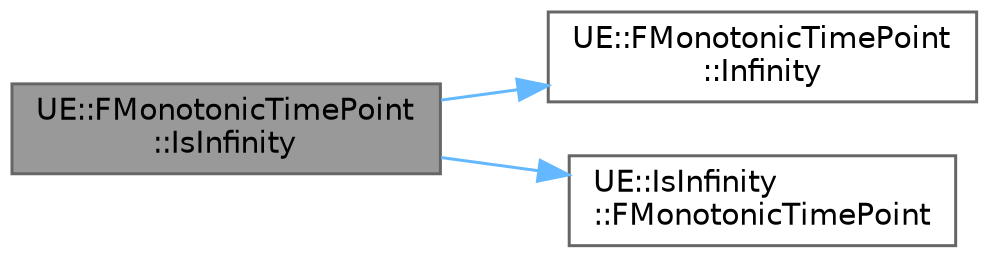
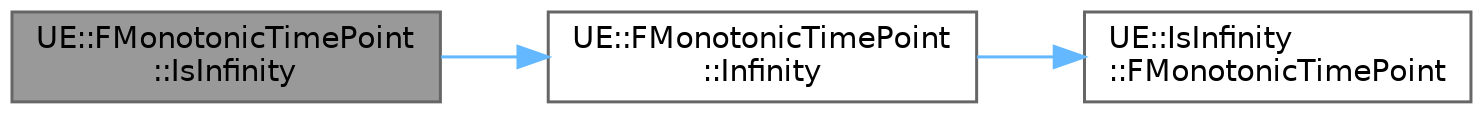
(490, 164) -> (1015, 57)
